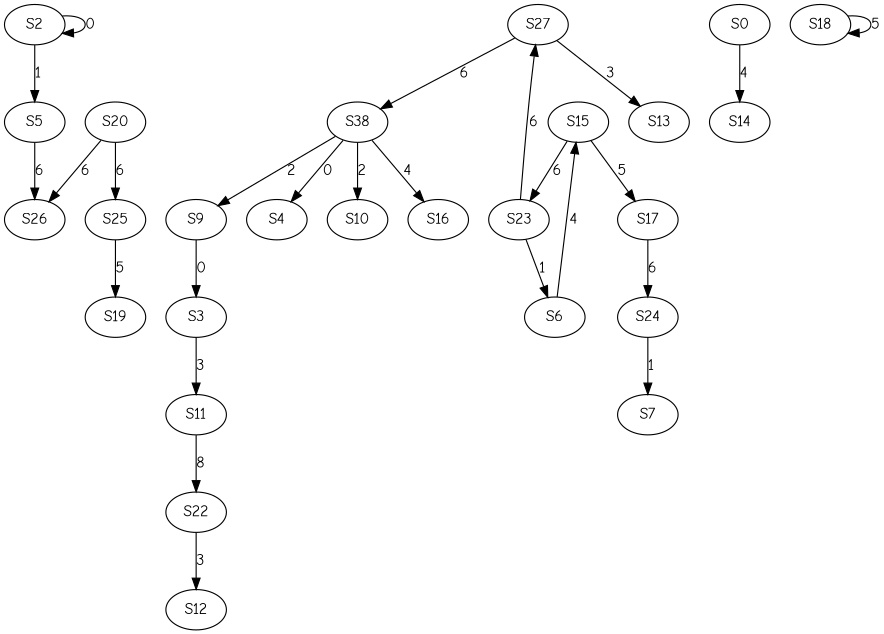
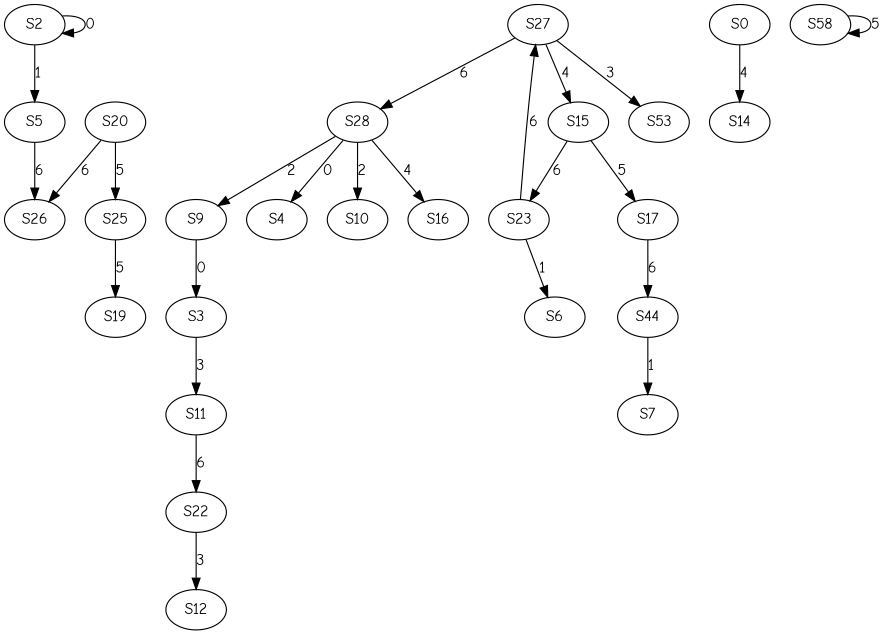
(820, 25) -> (820, 25)
(358, 122) -> (358, 122)
(659, 122) -> (659, 122)
(120, 171) -> (120, 171)
(566, 225) -> (556, 68)
(648, 317) -> (648, 317)
(201, 463) -> (201, 463)
